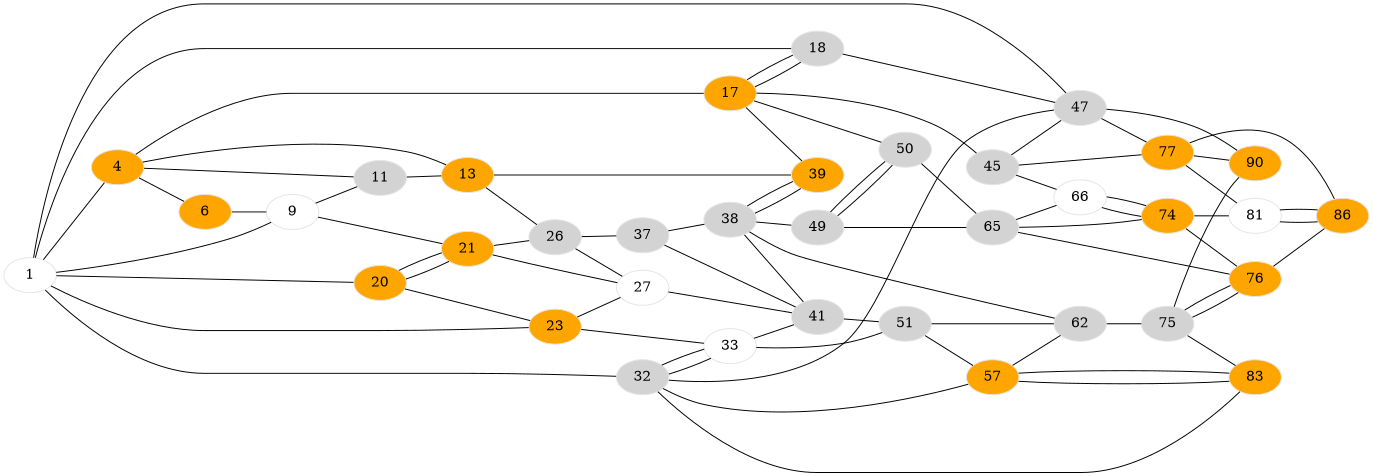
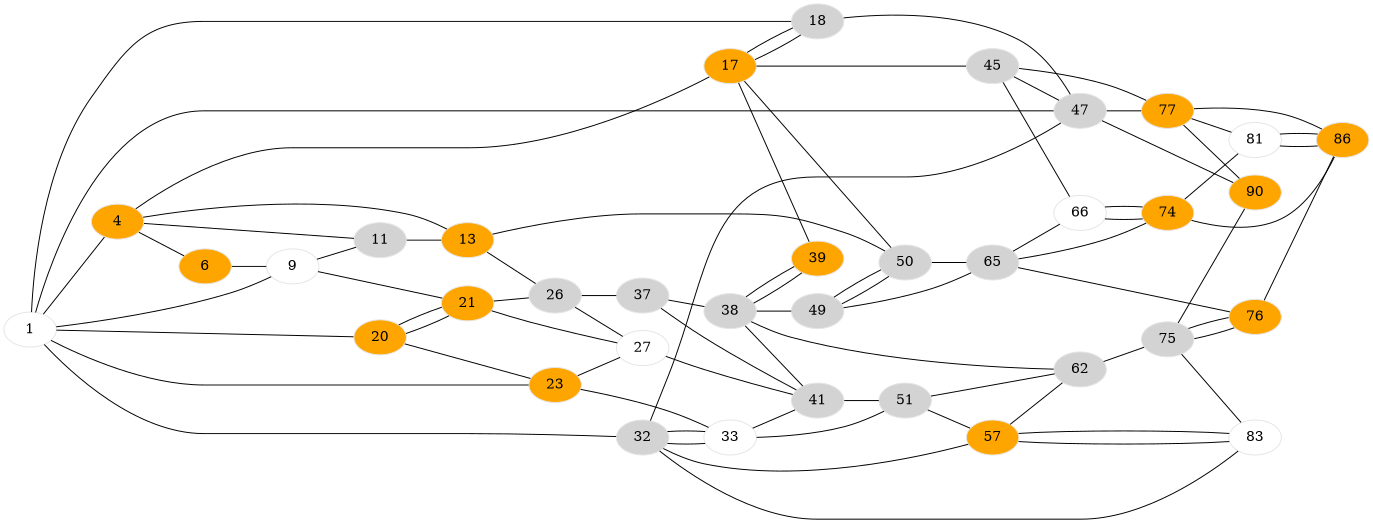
(642, 175) -> (691, 214)
(1211, 247) -> (1277, 220)
(1255, 377) -> (1255, 438)
